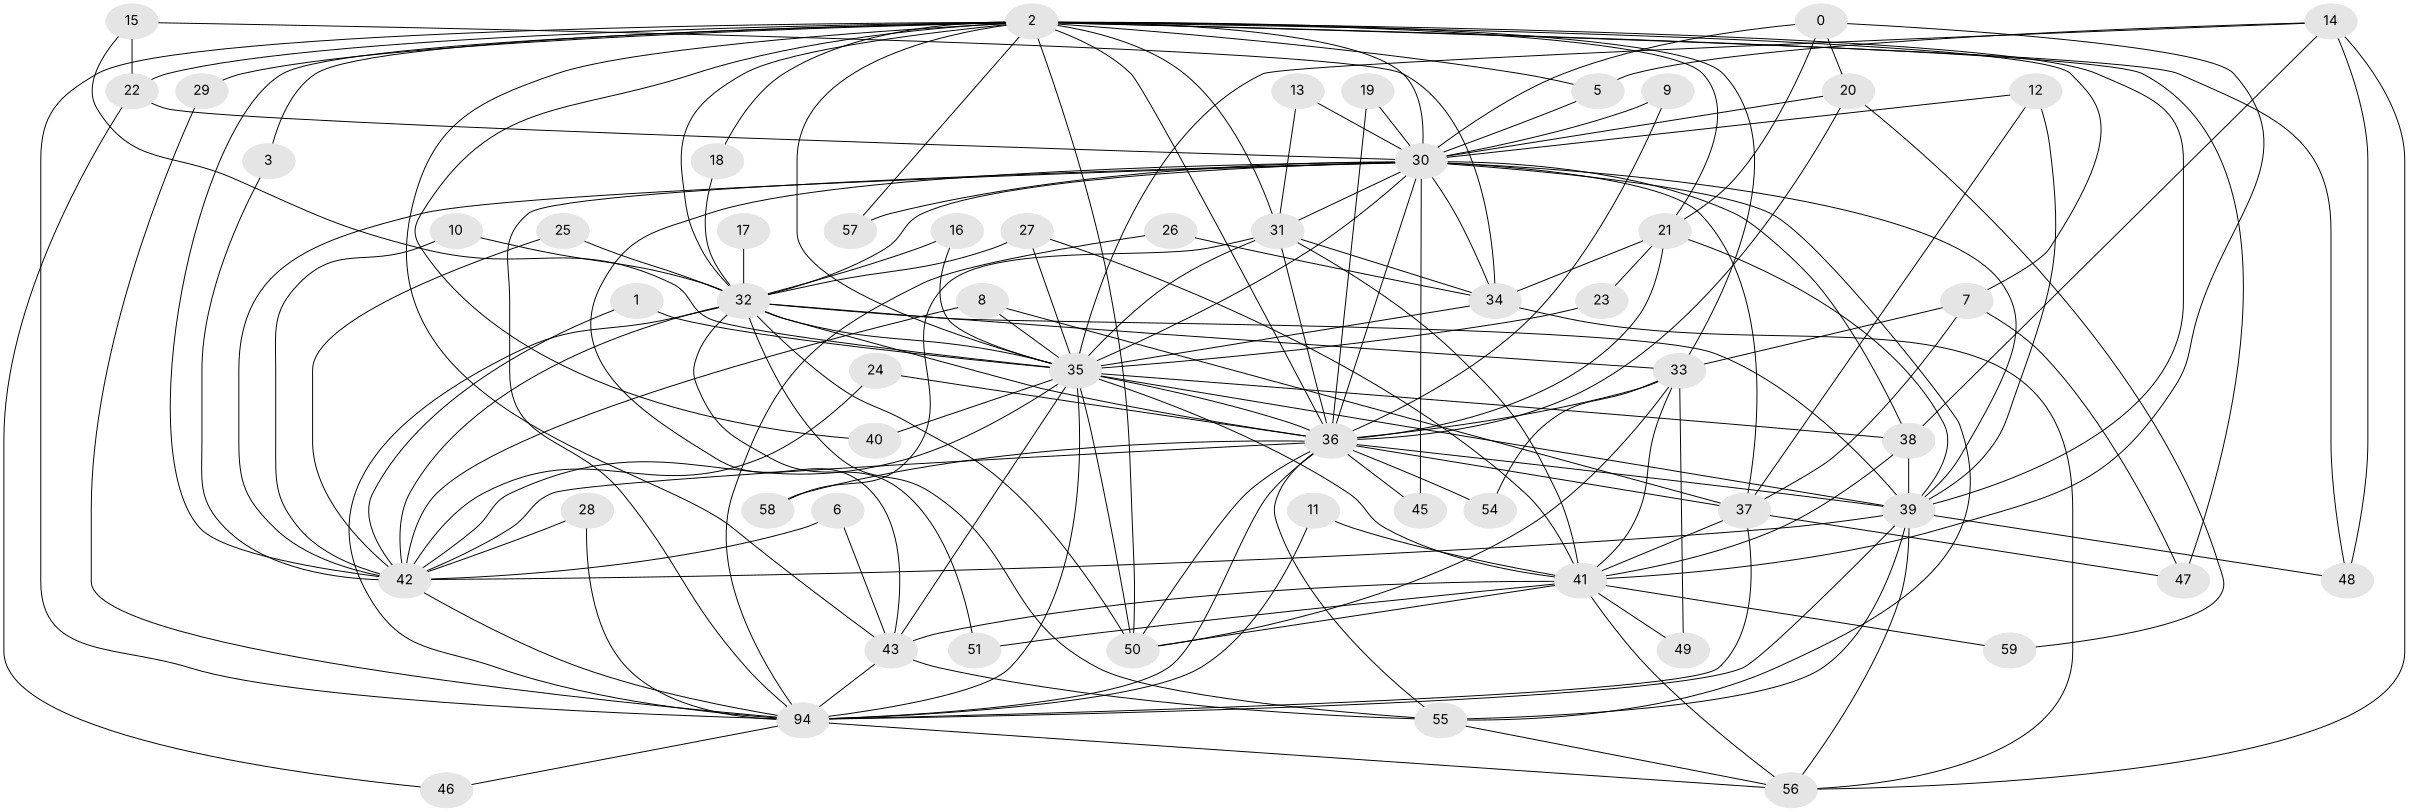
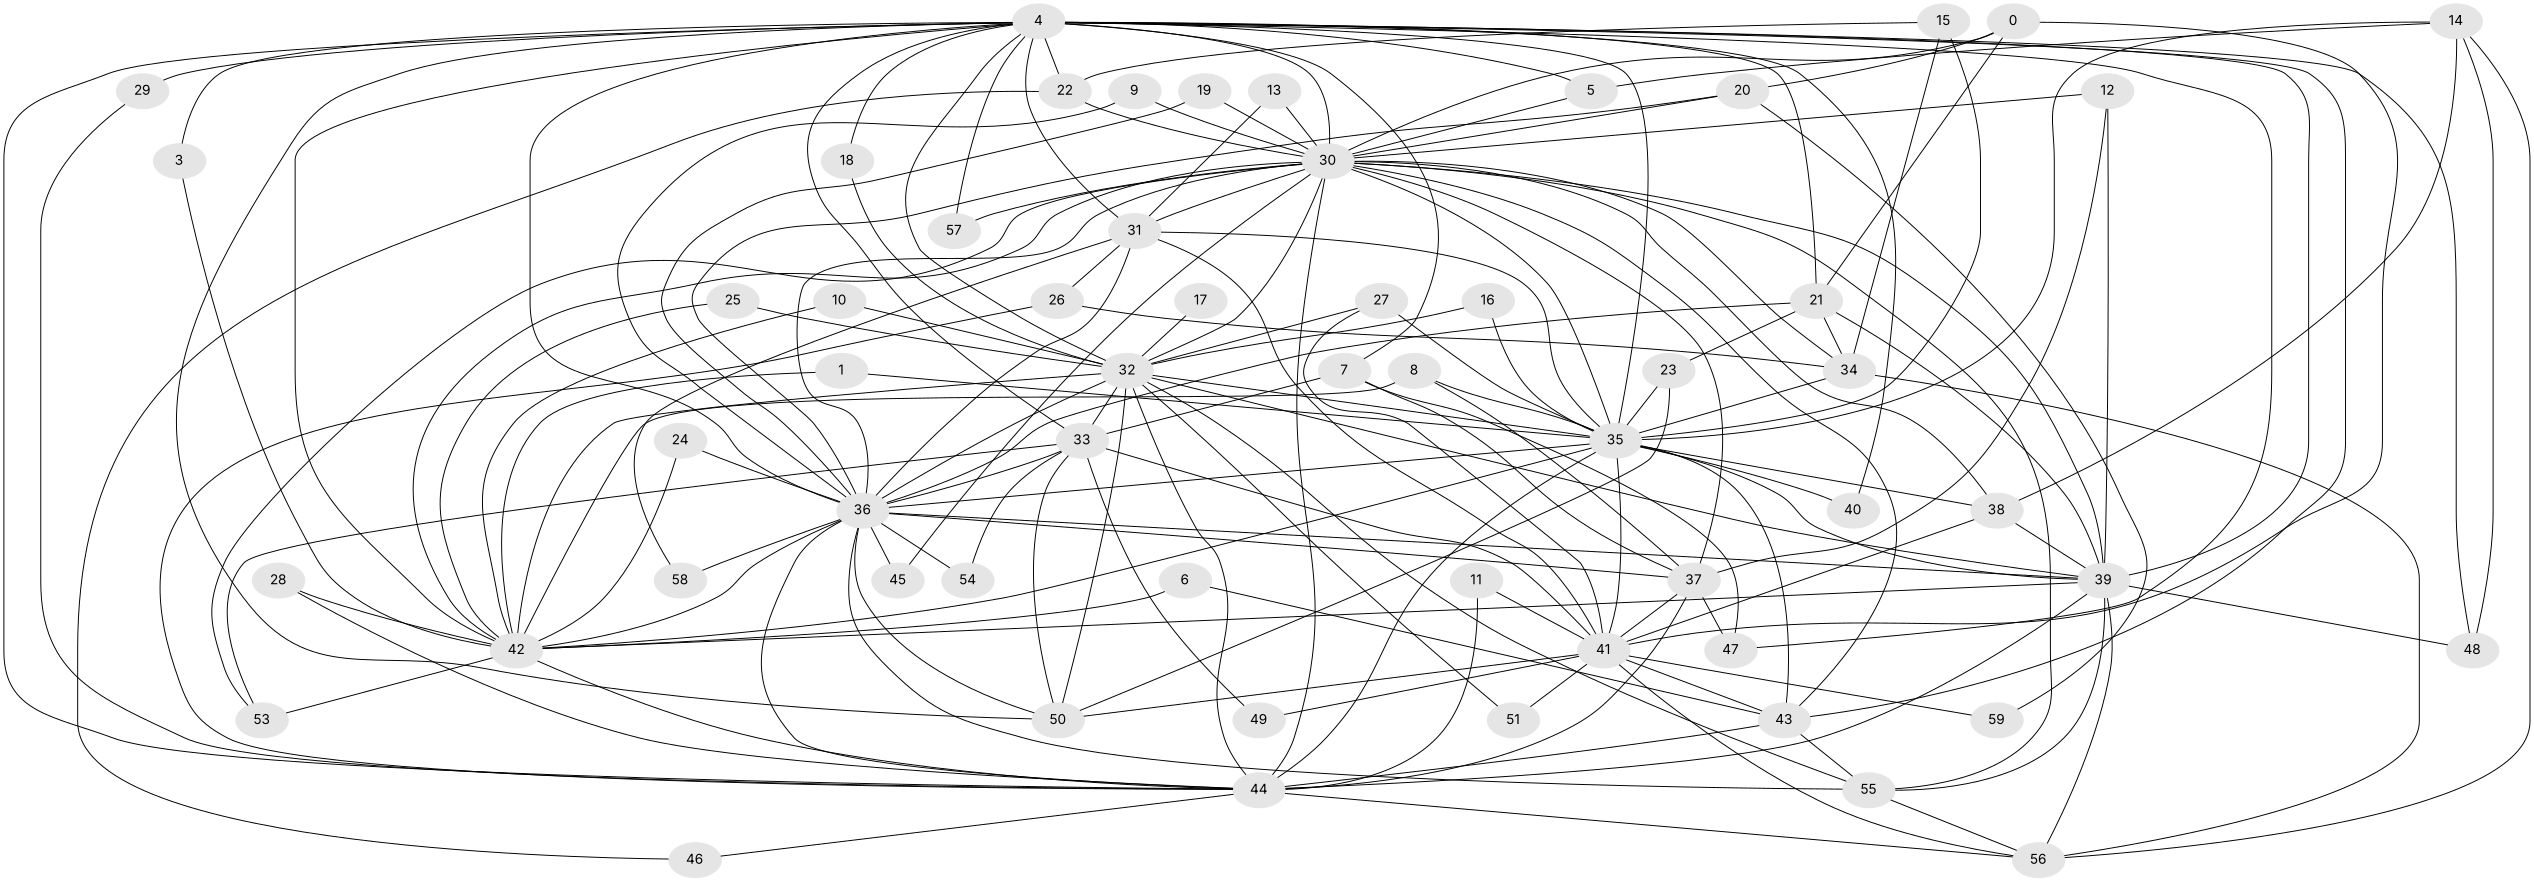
(1032, 21) -> (1039, 21)
(1378, 263) -> (1096, 266)
(1108, 510) -> (1418, 568)
none -> (262, 720)
(803, 720) -> (1259, 790)
